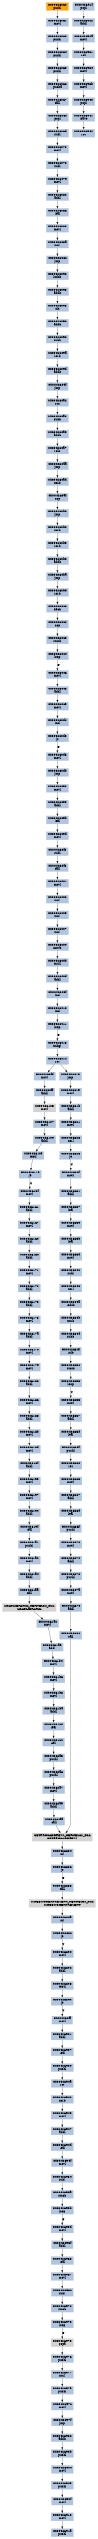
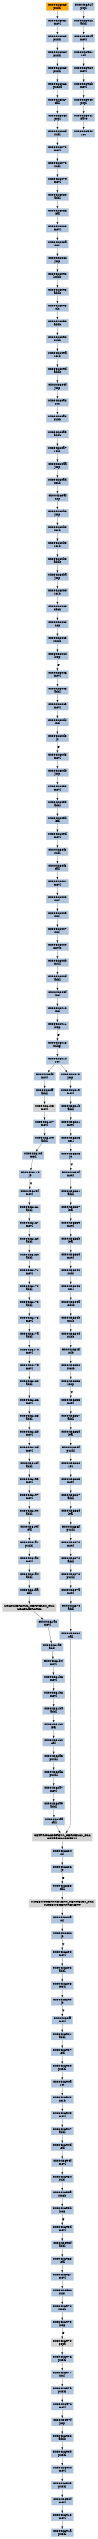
(57, 425) -> none
